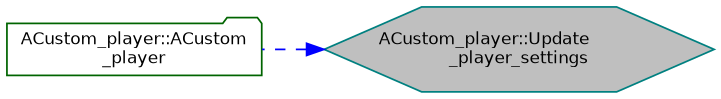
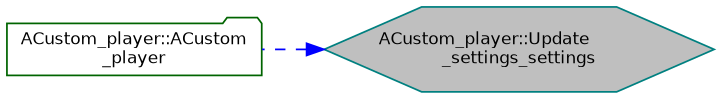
(519, 49) -> (519, 49)
